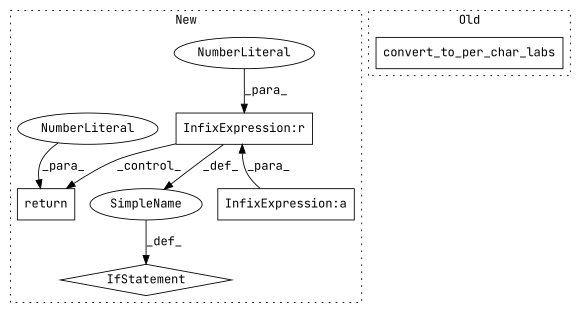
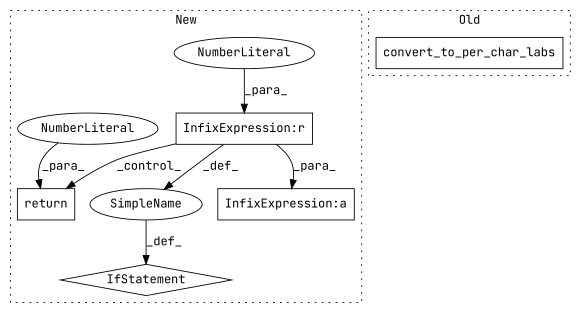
(247, 173) -> (290, 160)
